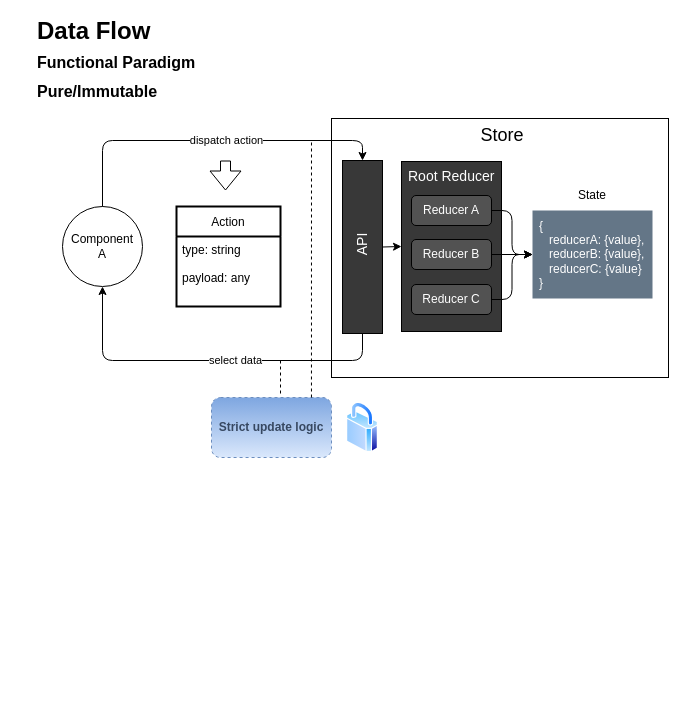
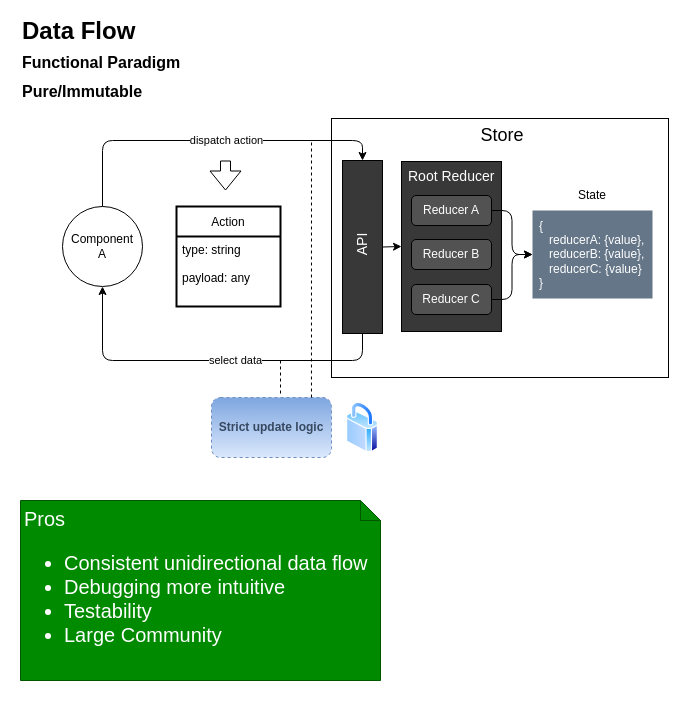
(121, 61) -> (106, 61)
(506, 255) -> none
none -> (201, 591)
